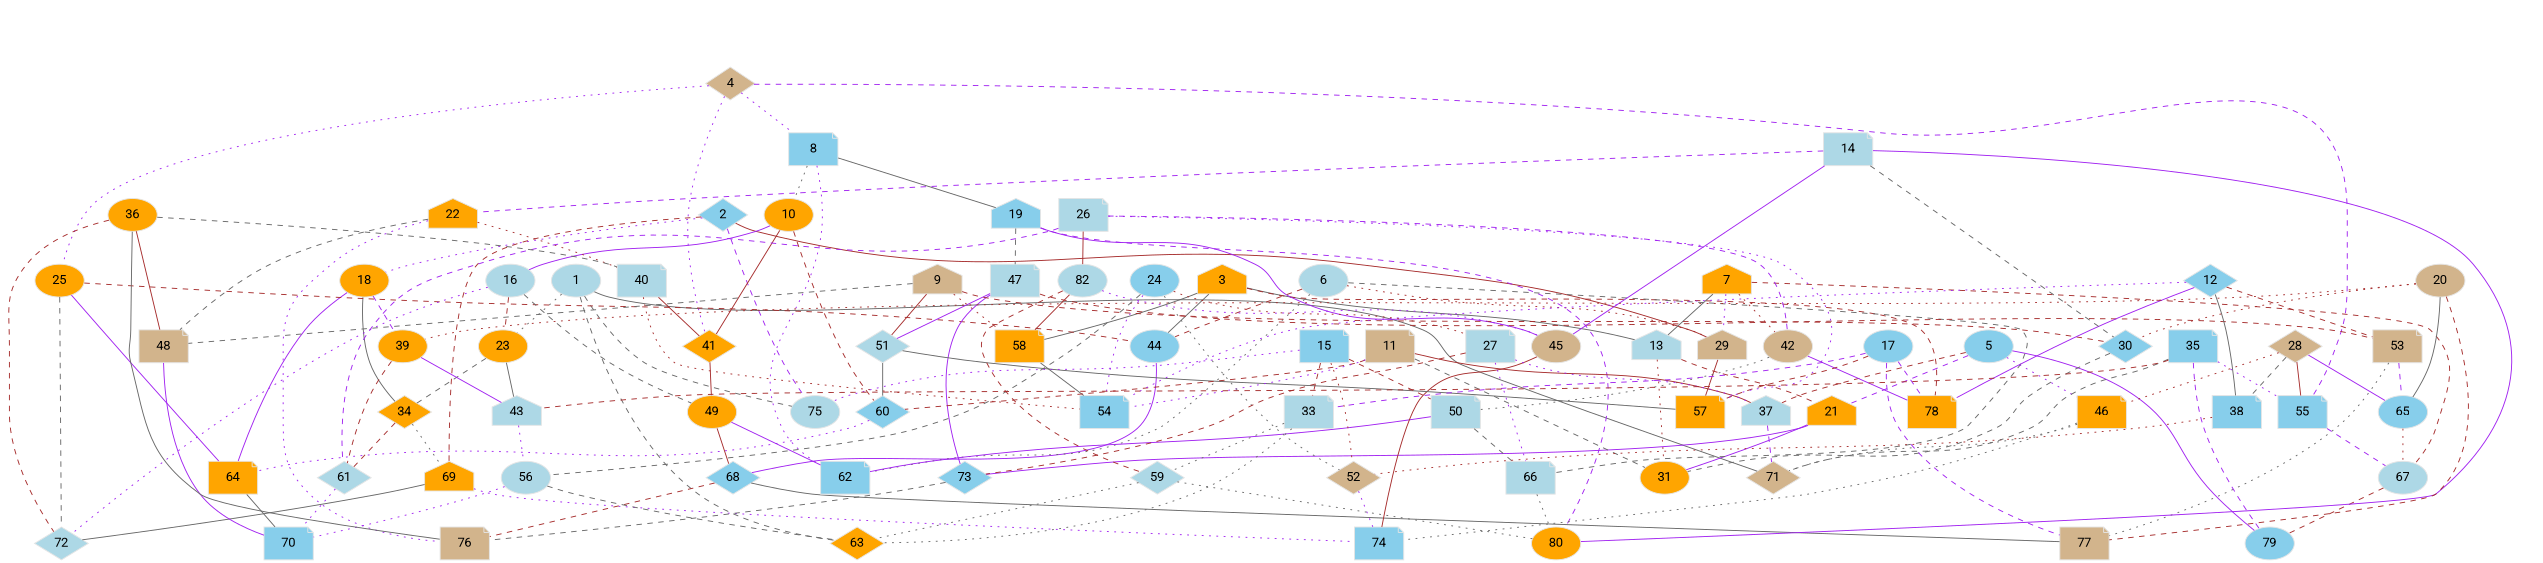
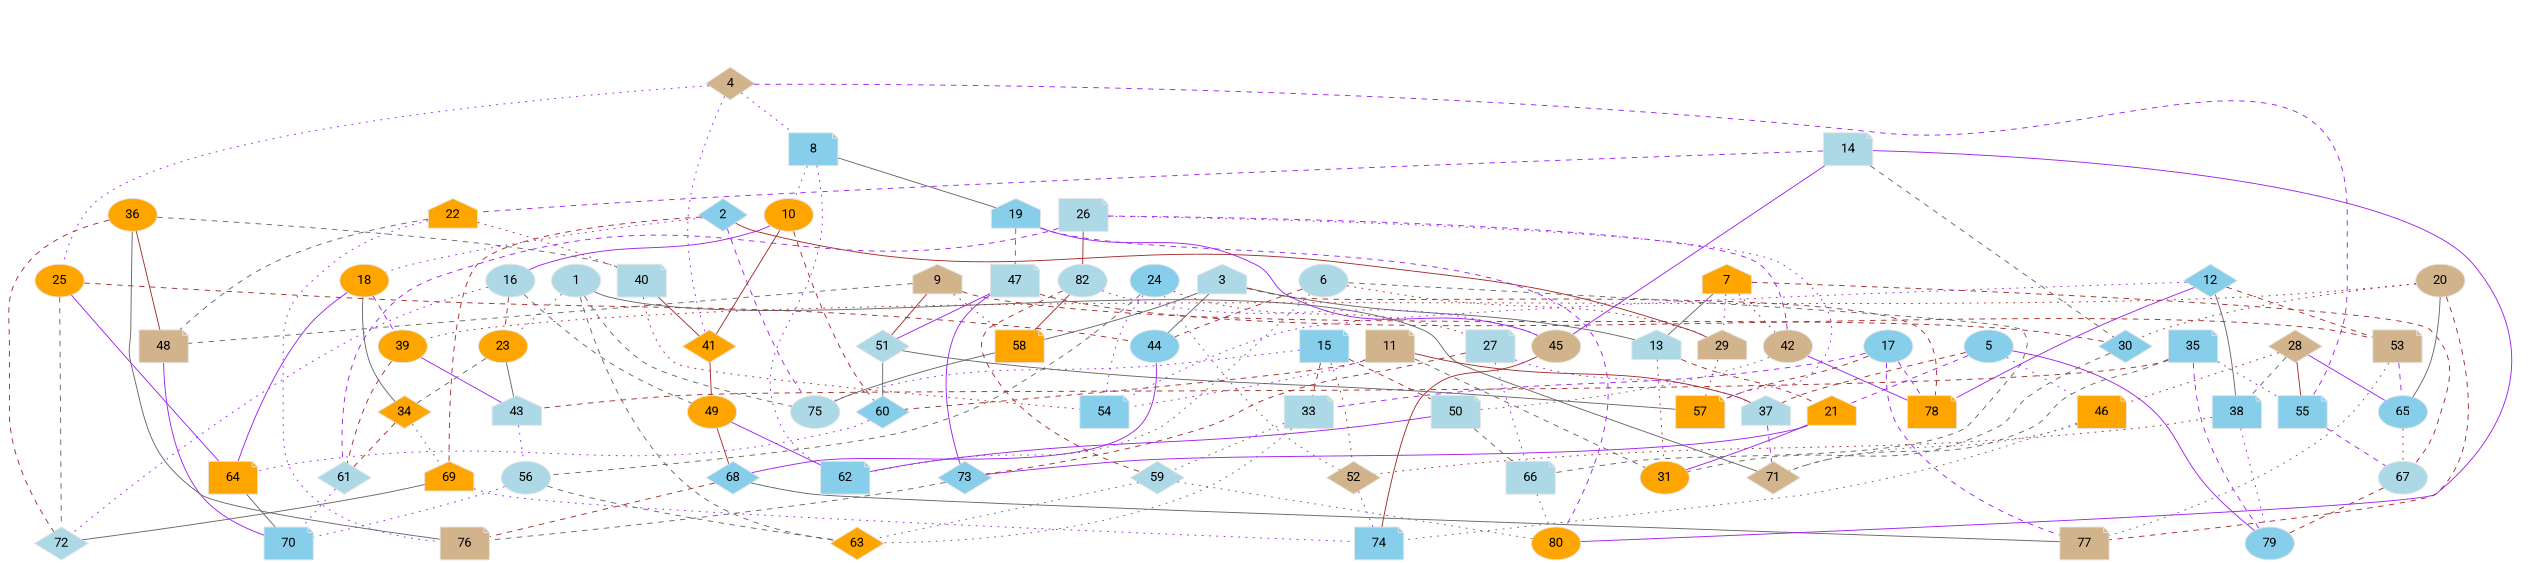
(1222, 281) -> (1222, 281)
(1712, 378) -> (1712, 378)
(1062, 379) -> (914, 374)
none -> (2252, 473)
